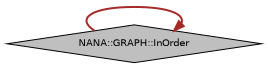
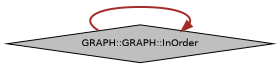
(134, 44) -> (140, 44)
